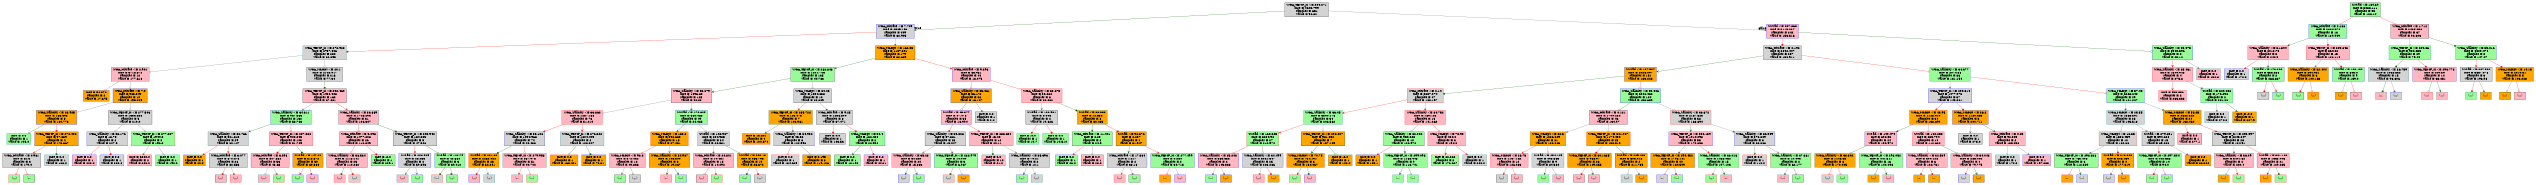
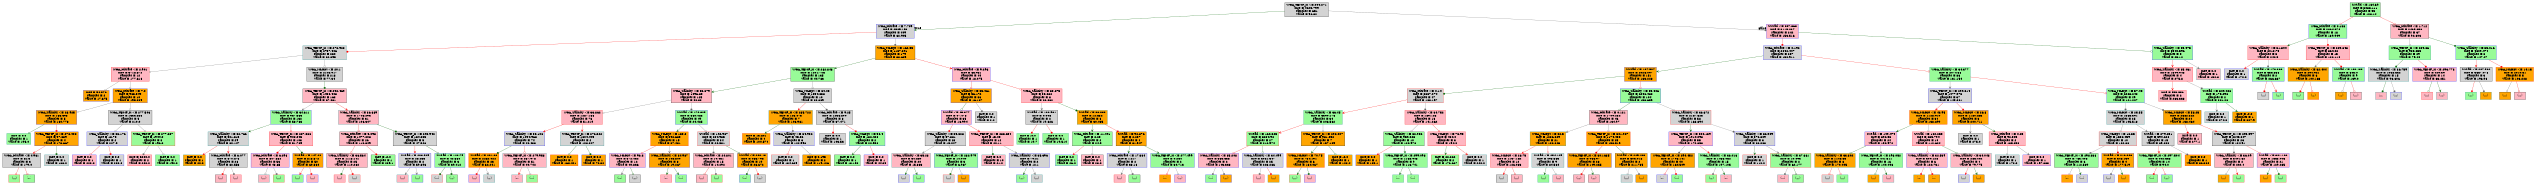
(1151, 149) -> (1151, 149)
(594, 160) -> (594, 160)
(876, 160) -> (876, 160)
